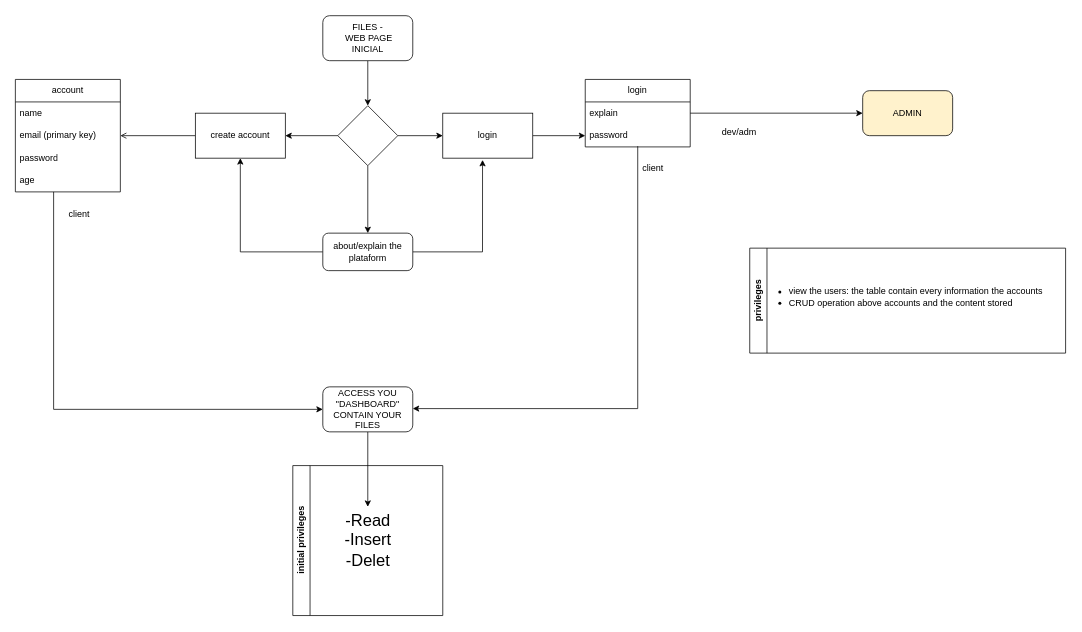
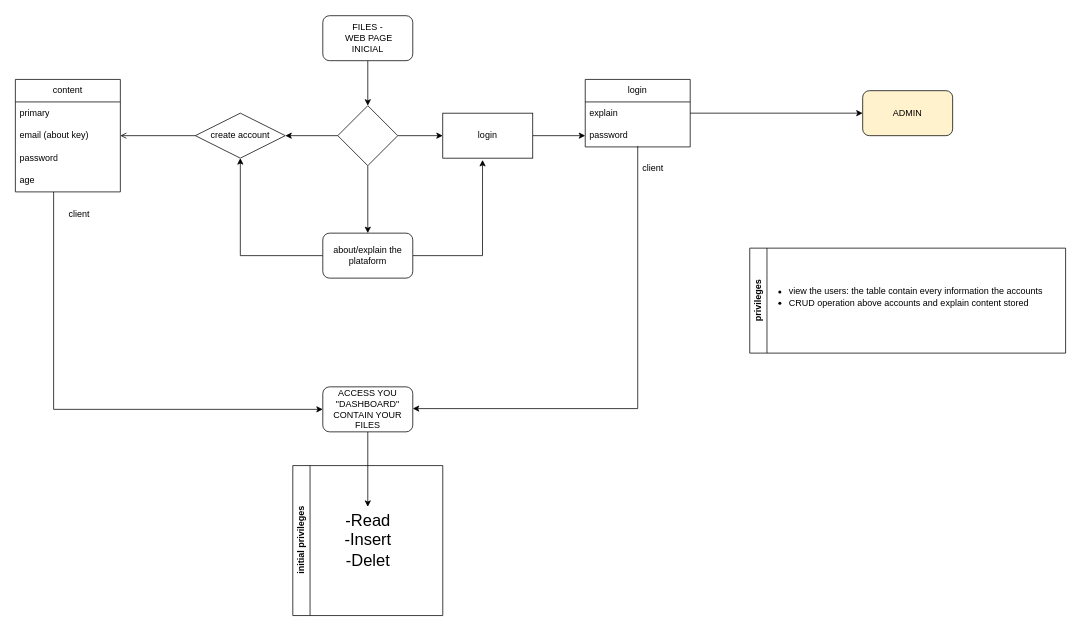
(68, 90) -> (68, 90)
(30, 113) -> (36, 113)
(739, 132) -> none
(62, 135) -> (58, 135)
(240, 135) -> (240, 135)
(368, 252) -> (368, 255)
(903, 297) -> (903, 297)
